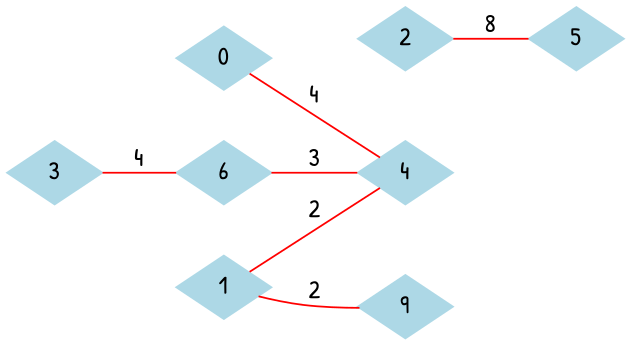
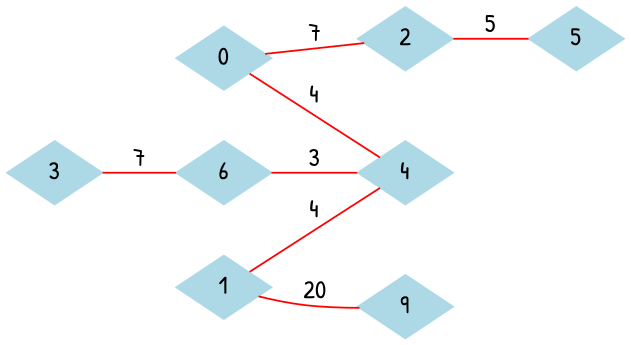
(491, 26) -> (491, 26)
none -> (315, 48)
(139, 160) -> (139, 160)
(315, 211) -> (315, 211)
(315, 292) -> (315, 292)
